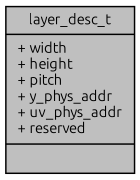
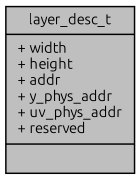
(40, 80) -> (39, 80)
